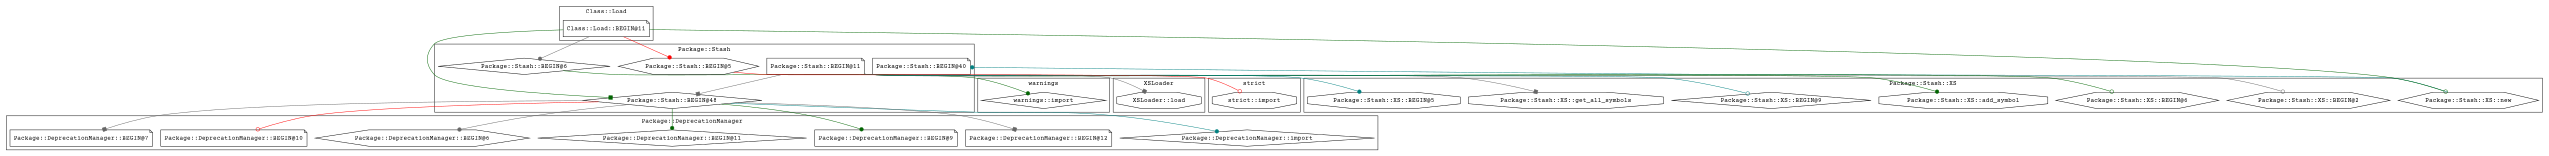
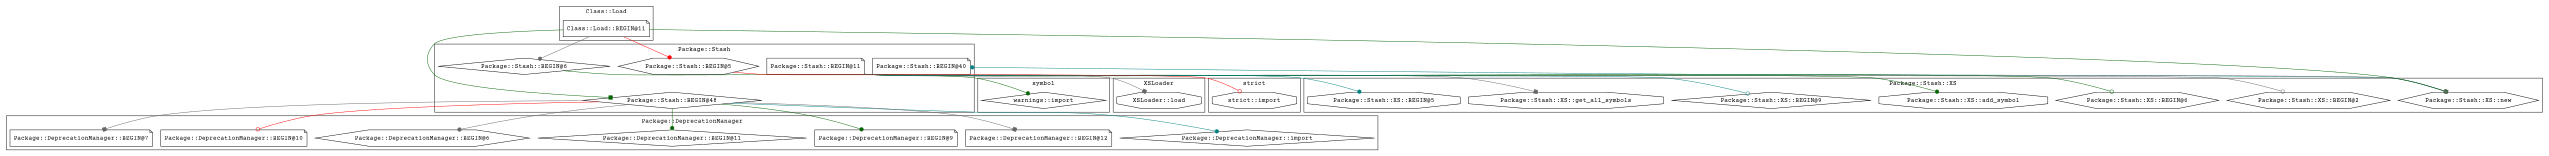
(1044, 83) -> (1044, 83)
(742, 84) -> (1655, 75)
